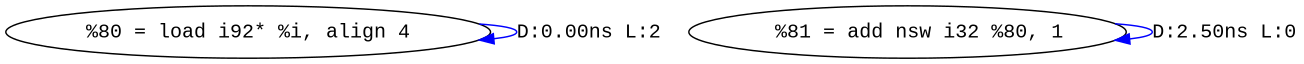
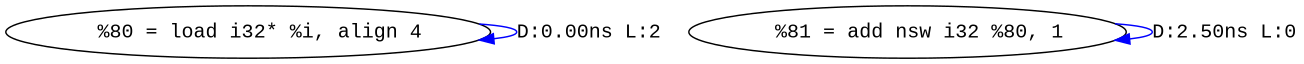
(248, 32) -> (248, 32)
